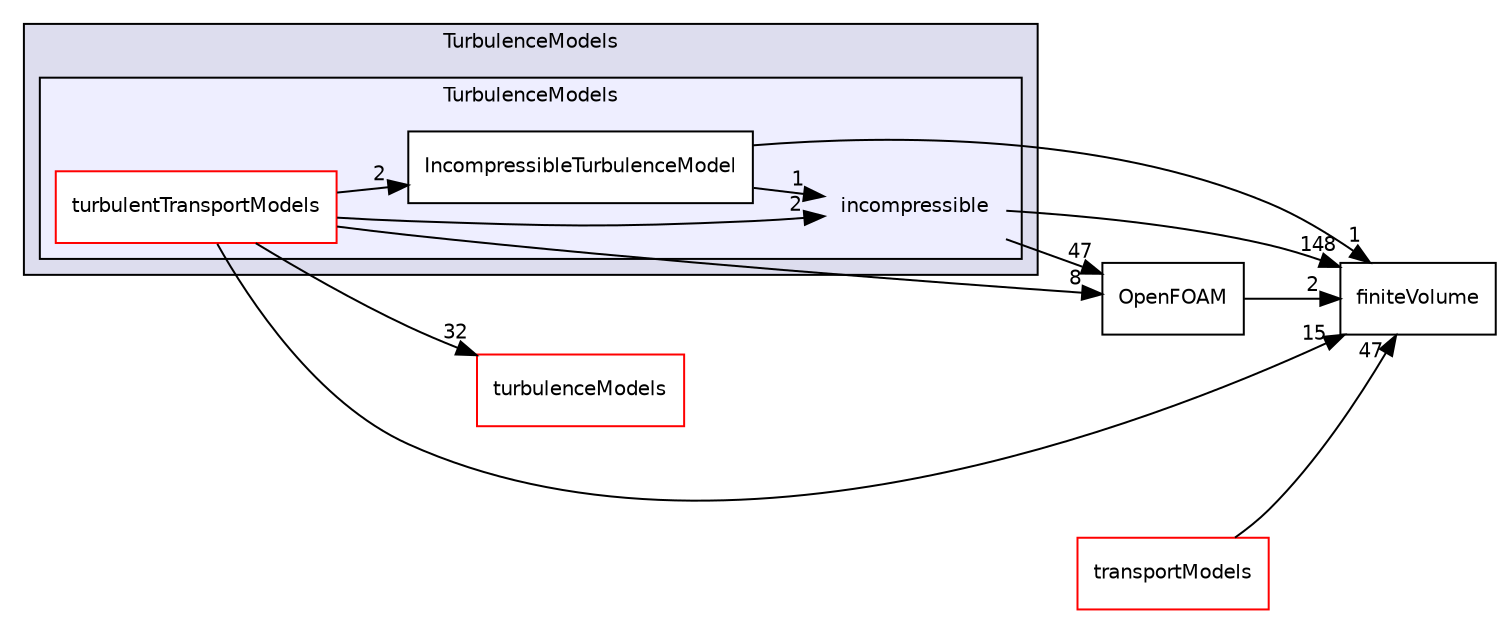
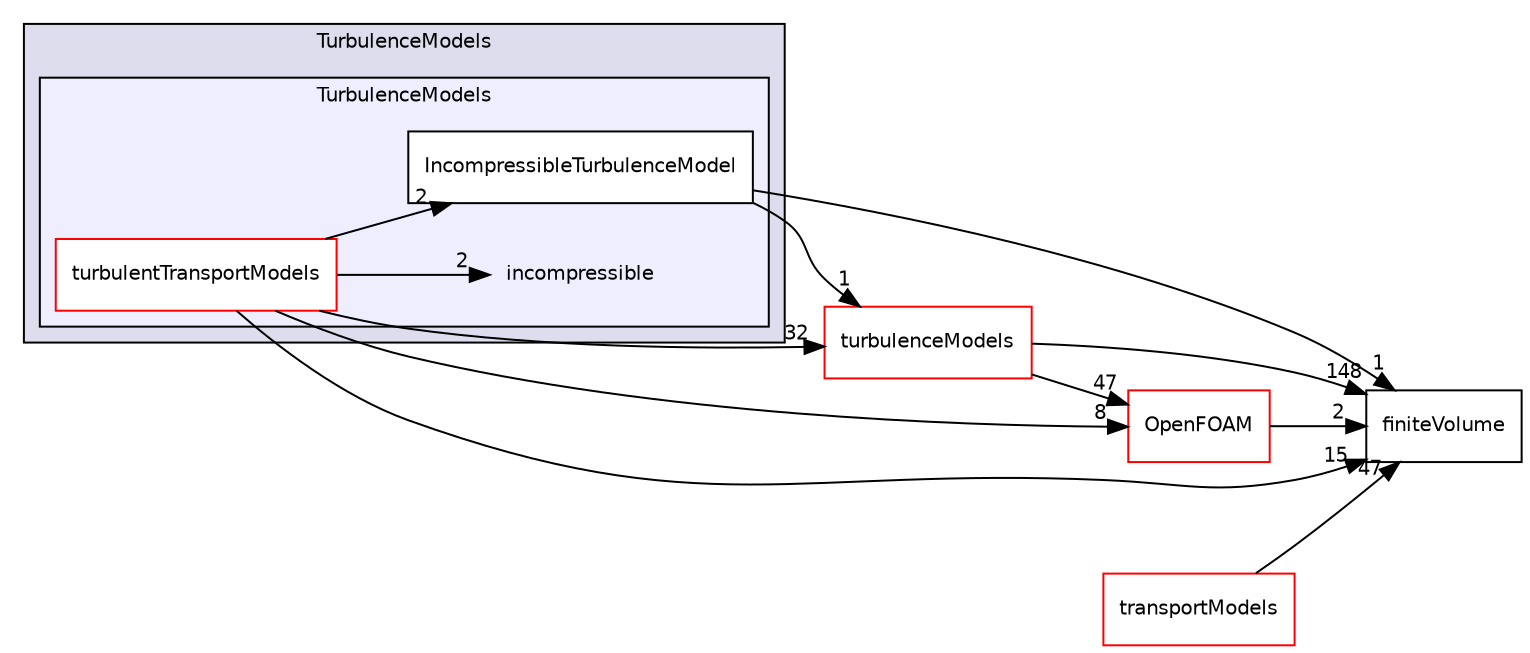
(779, 191) -> (803, 243)
(1165, 226) -> (1191, 355)
(1050, 255) -> (1070, 386)
(1173, 299) -> (1199, 426)
